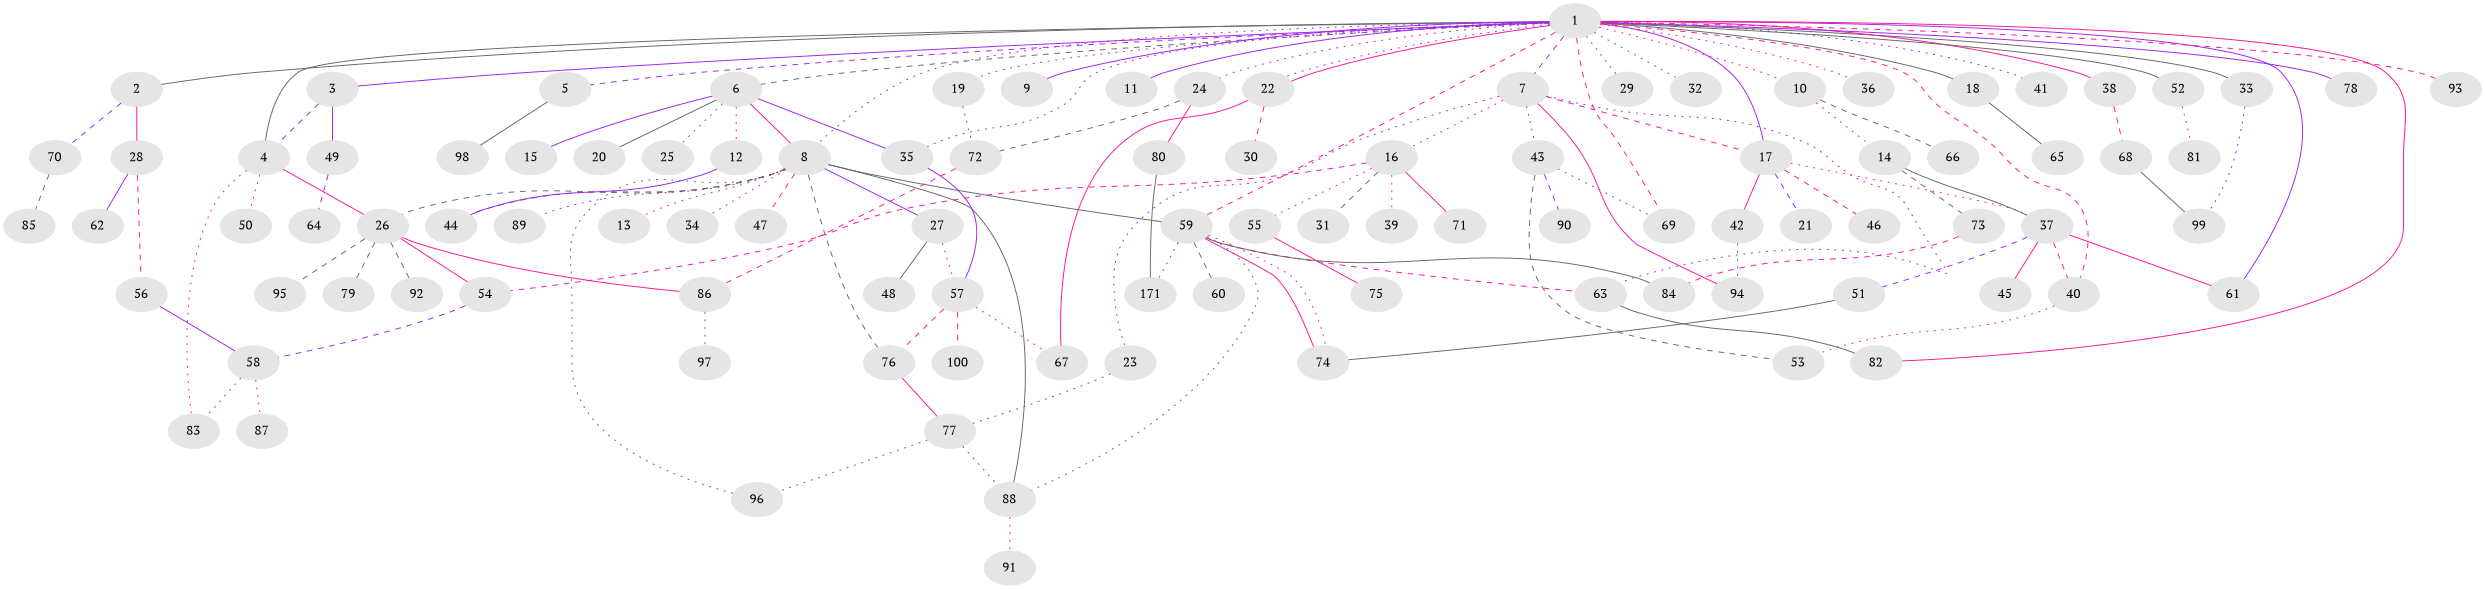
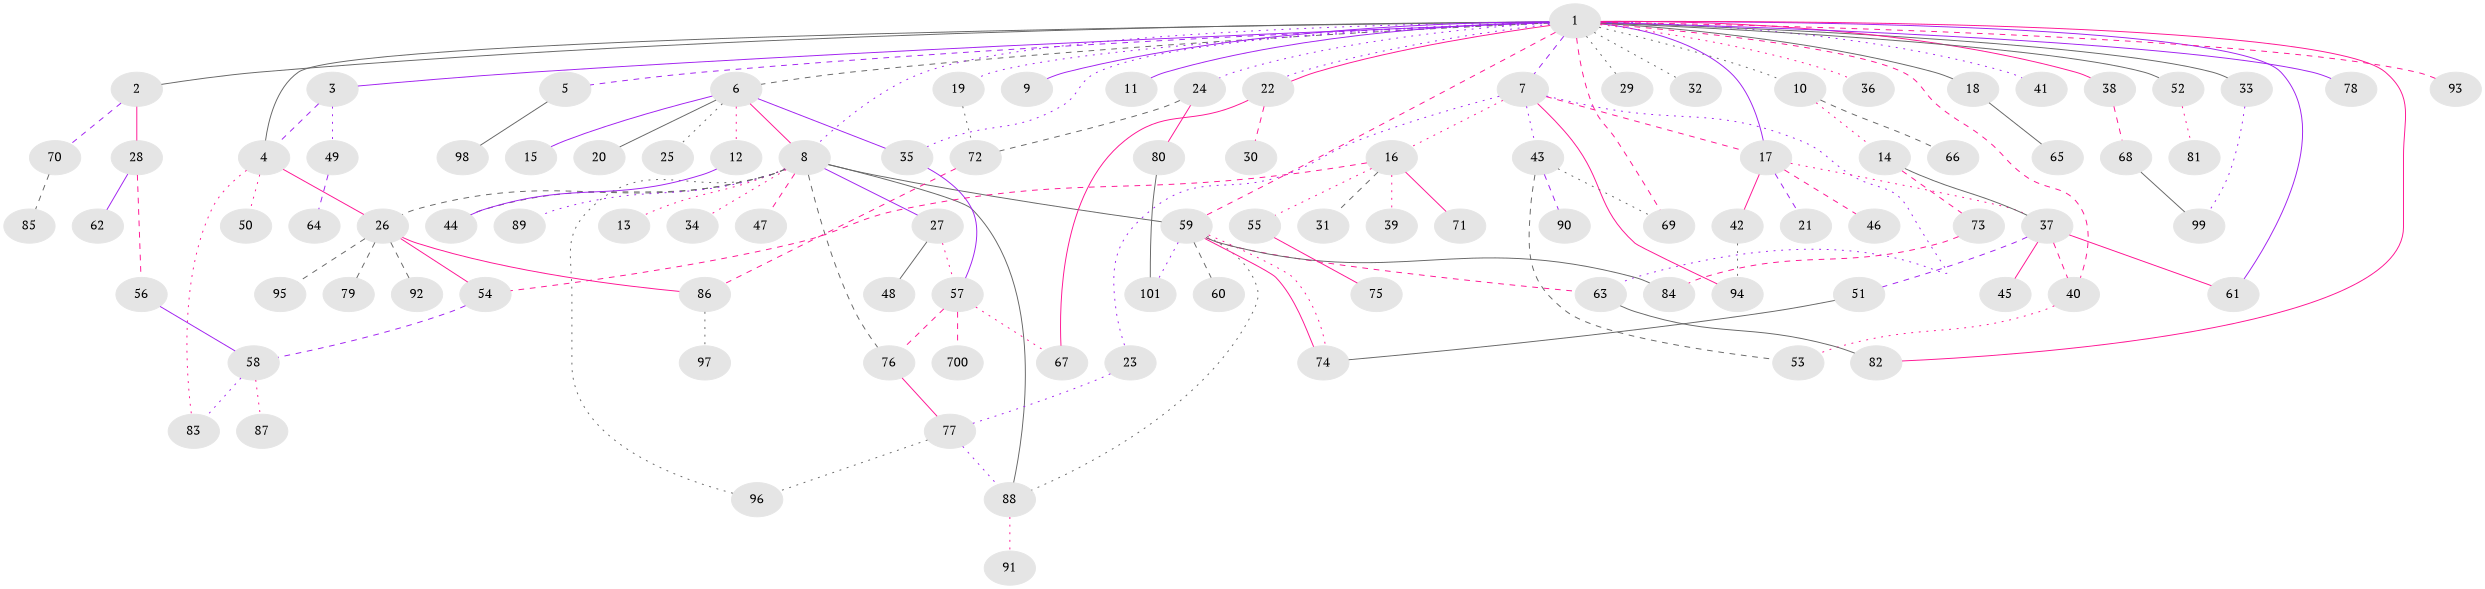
(1668, 44) -> (1668, 44)
(332, 124) -> (332, 124)
(1942, 199) -> (1942, 199)
(1150, 294) -> (1150, 294)
(958, 363) -> (958, 363)
